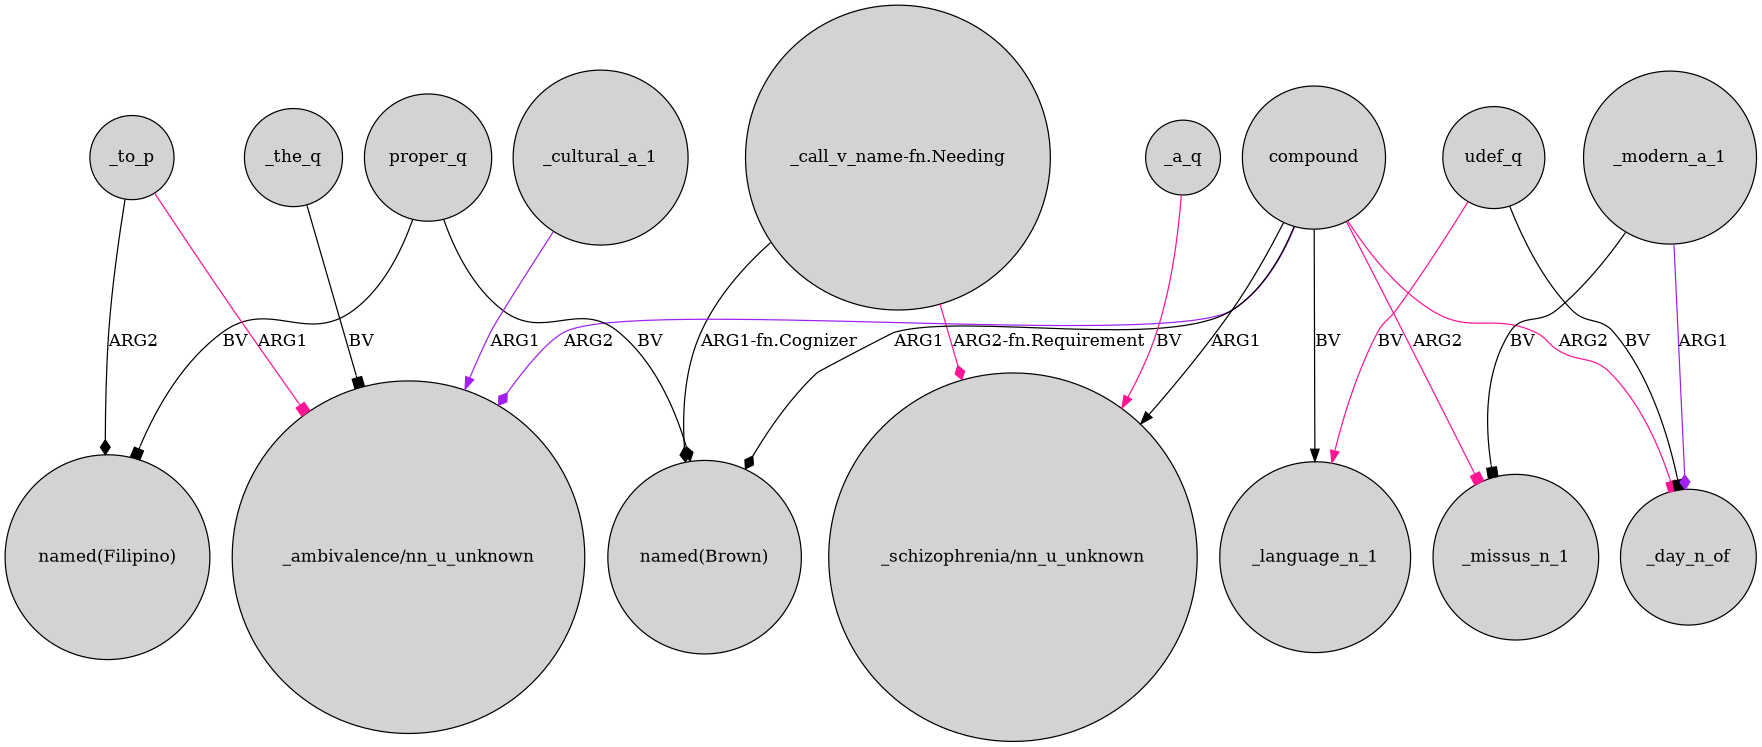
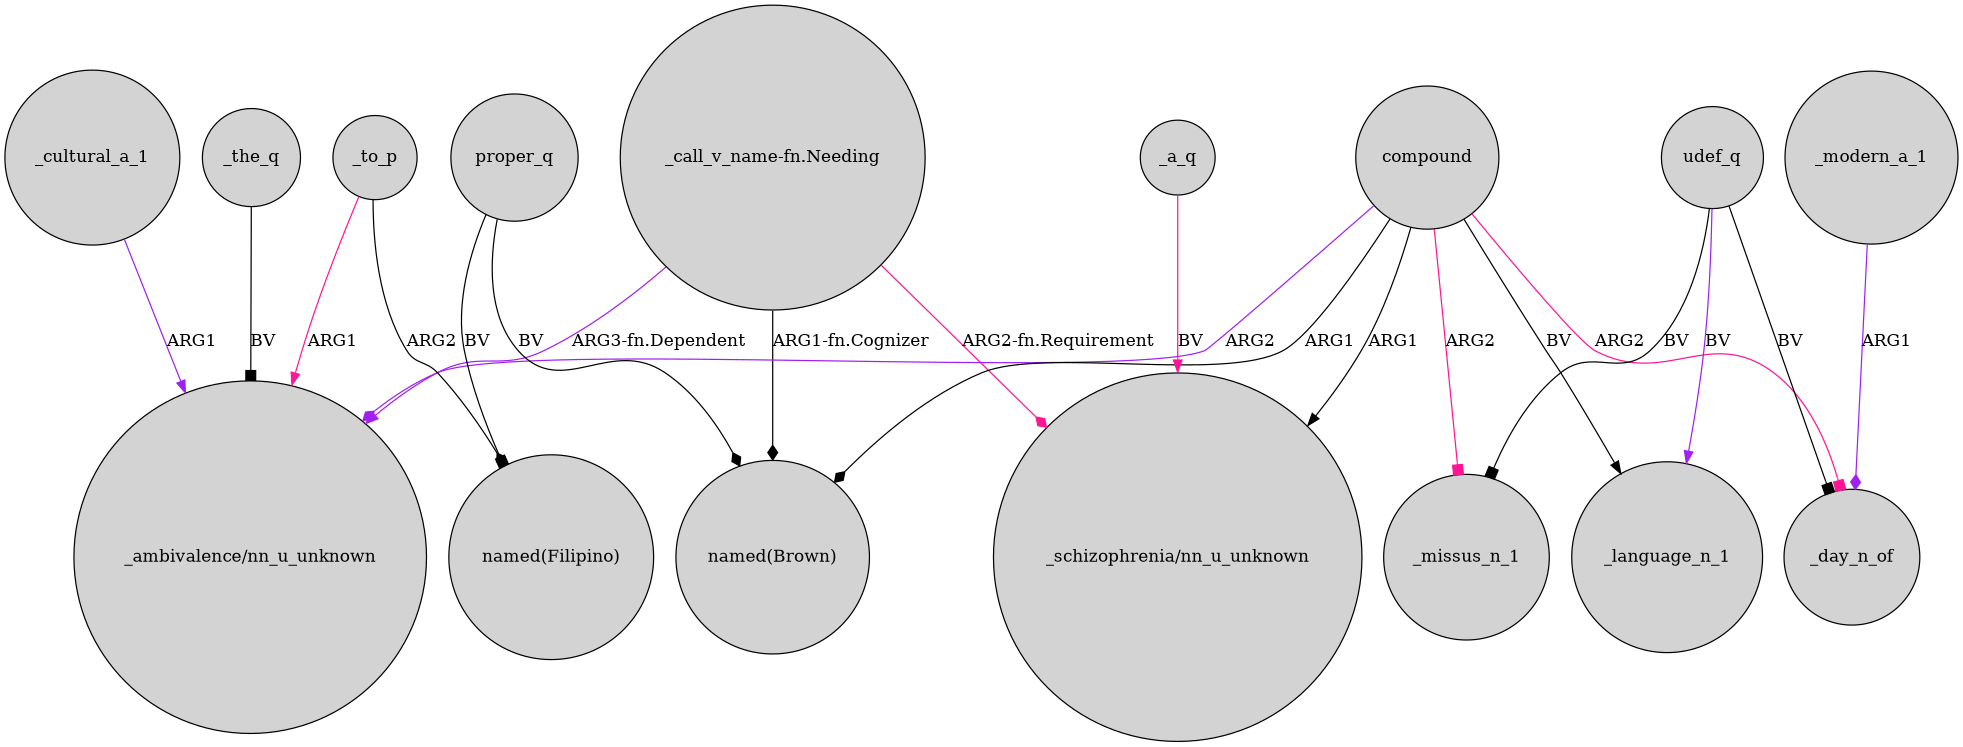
(226, 299) -> (325, 284)
(1388, 319) -> (1706, 330)
(1531, 320) -> (1643, 355)
none -> (542, 351)
